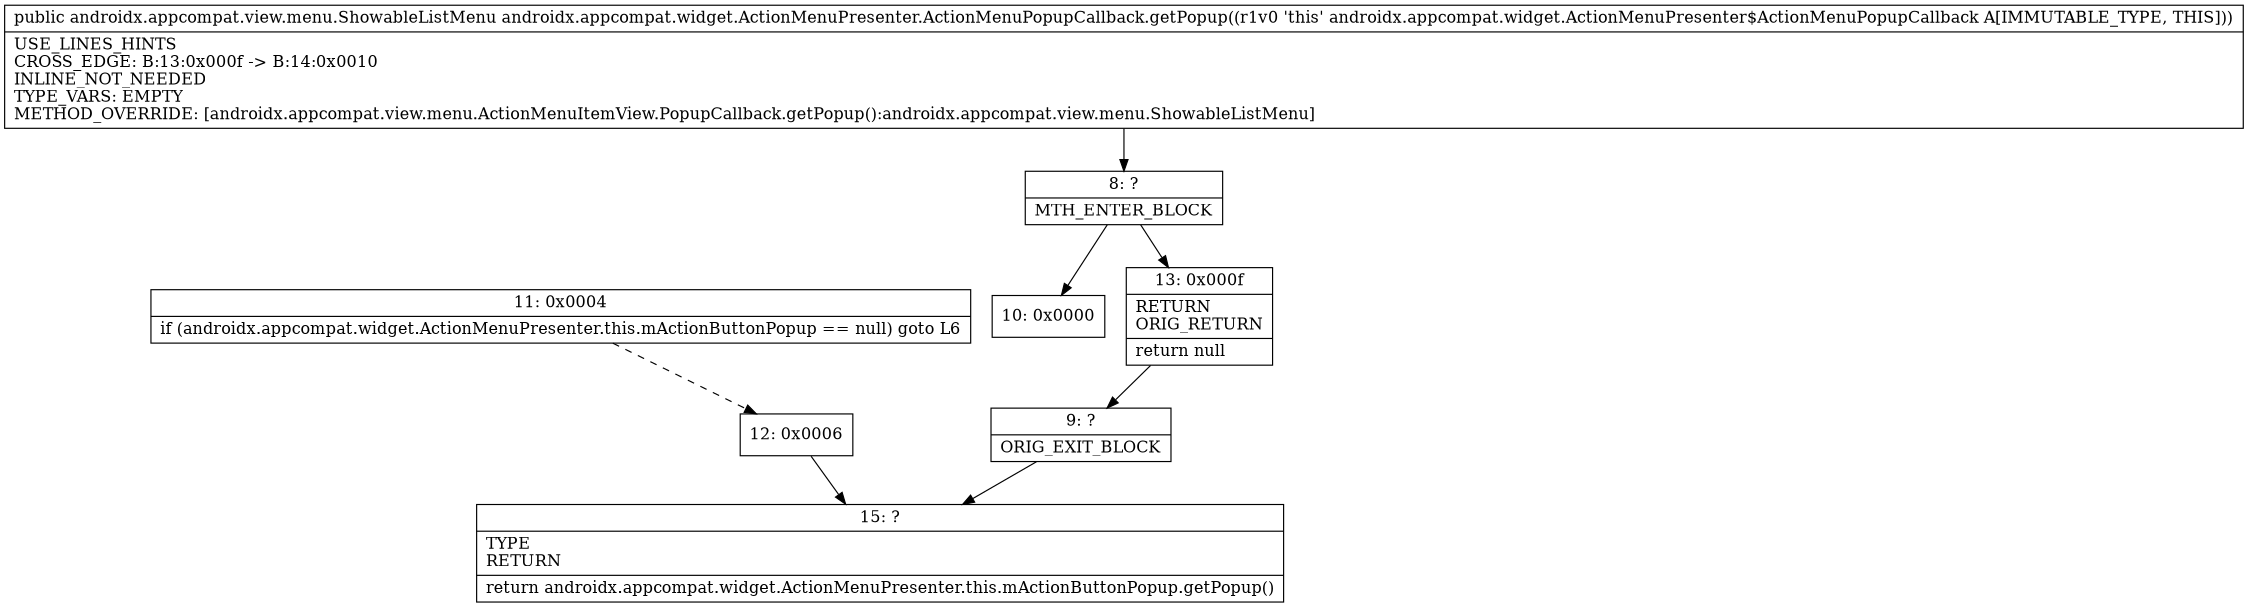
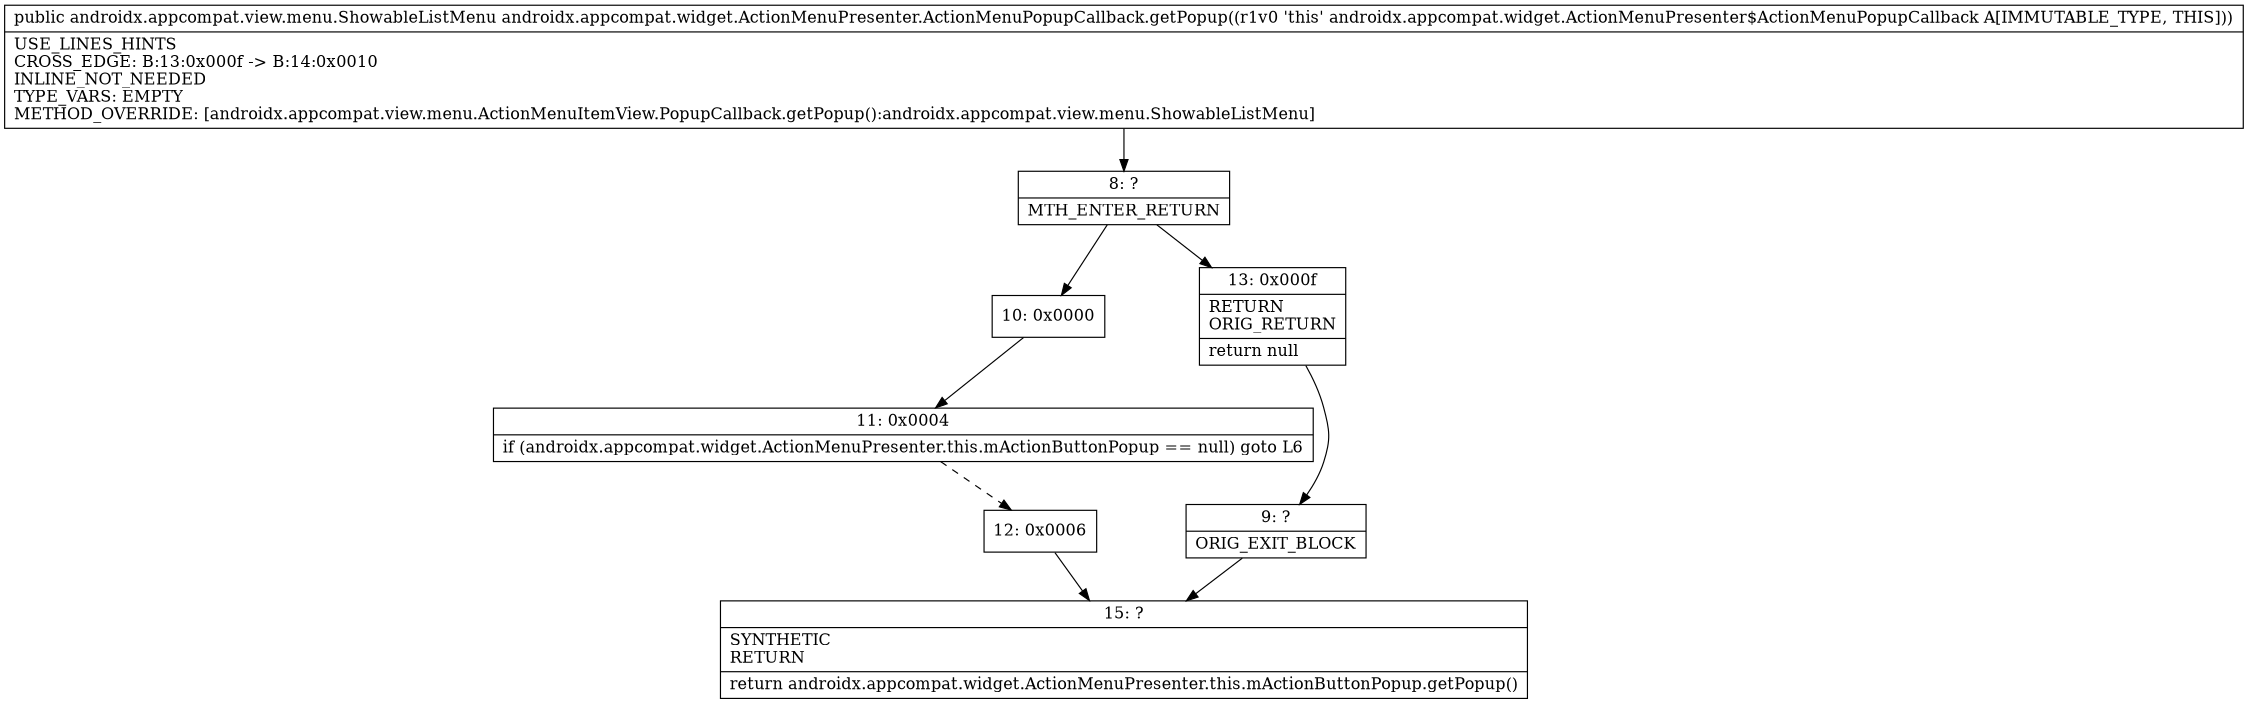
(1124, 211) -> (1124, 211)
none -> (984, 369)
(509, 544) -> (781, 640)
